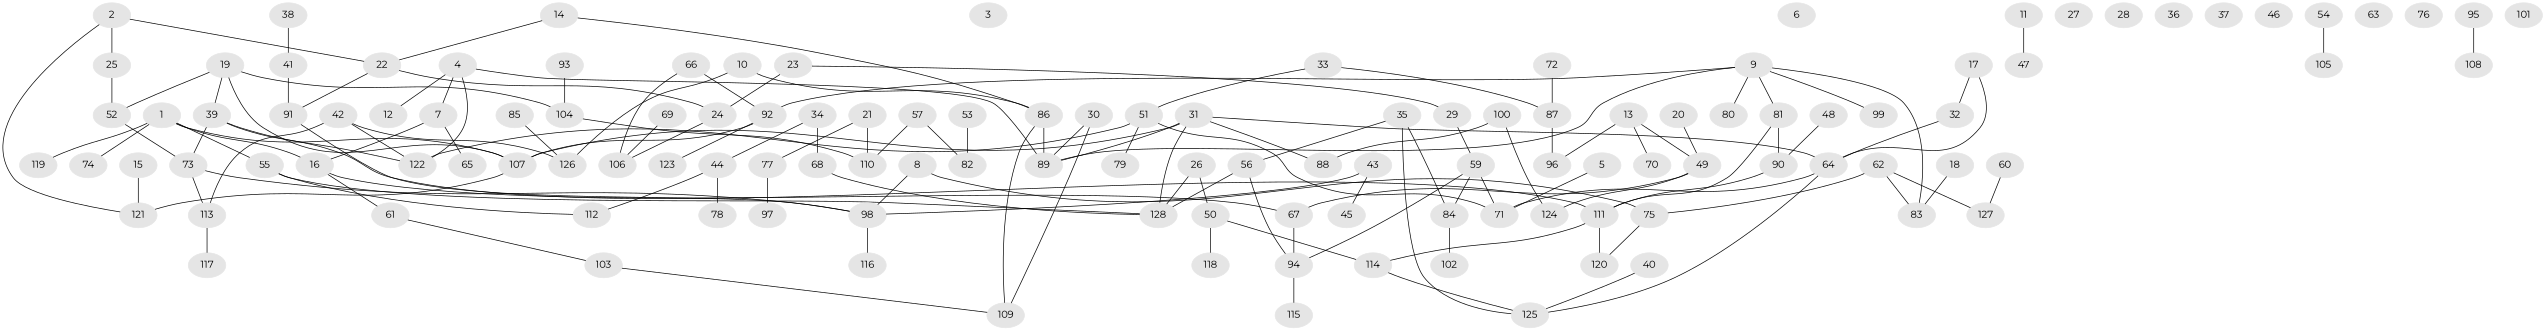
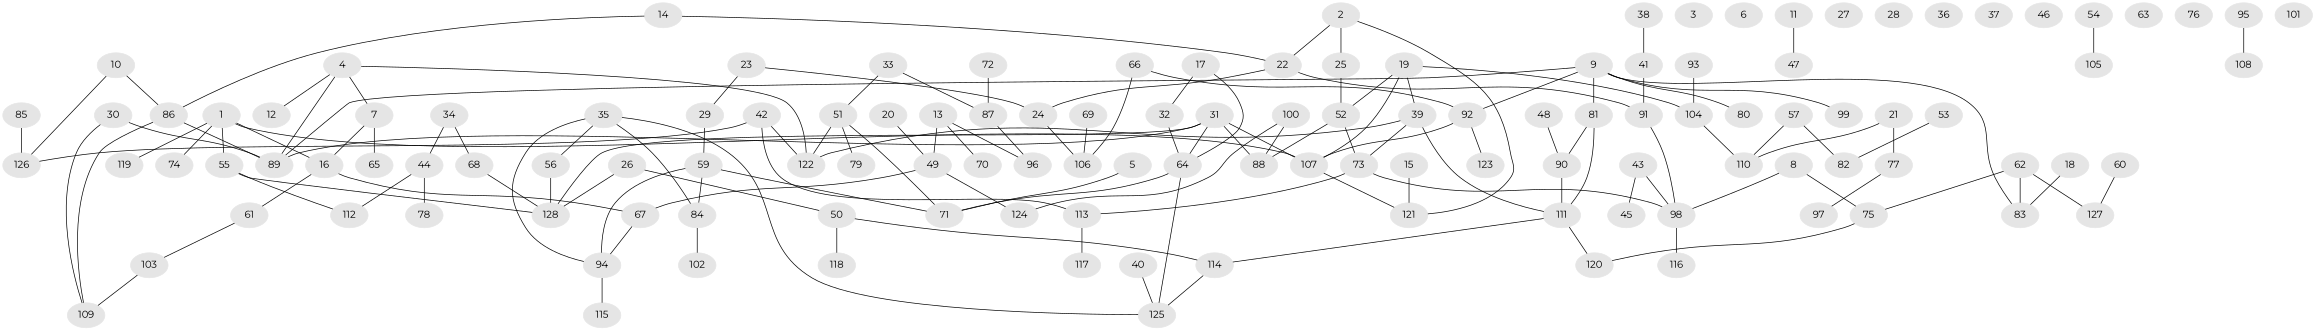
none -> (1300, 140)
(1264, 217) -> (513, 184)
